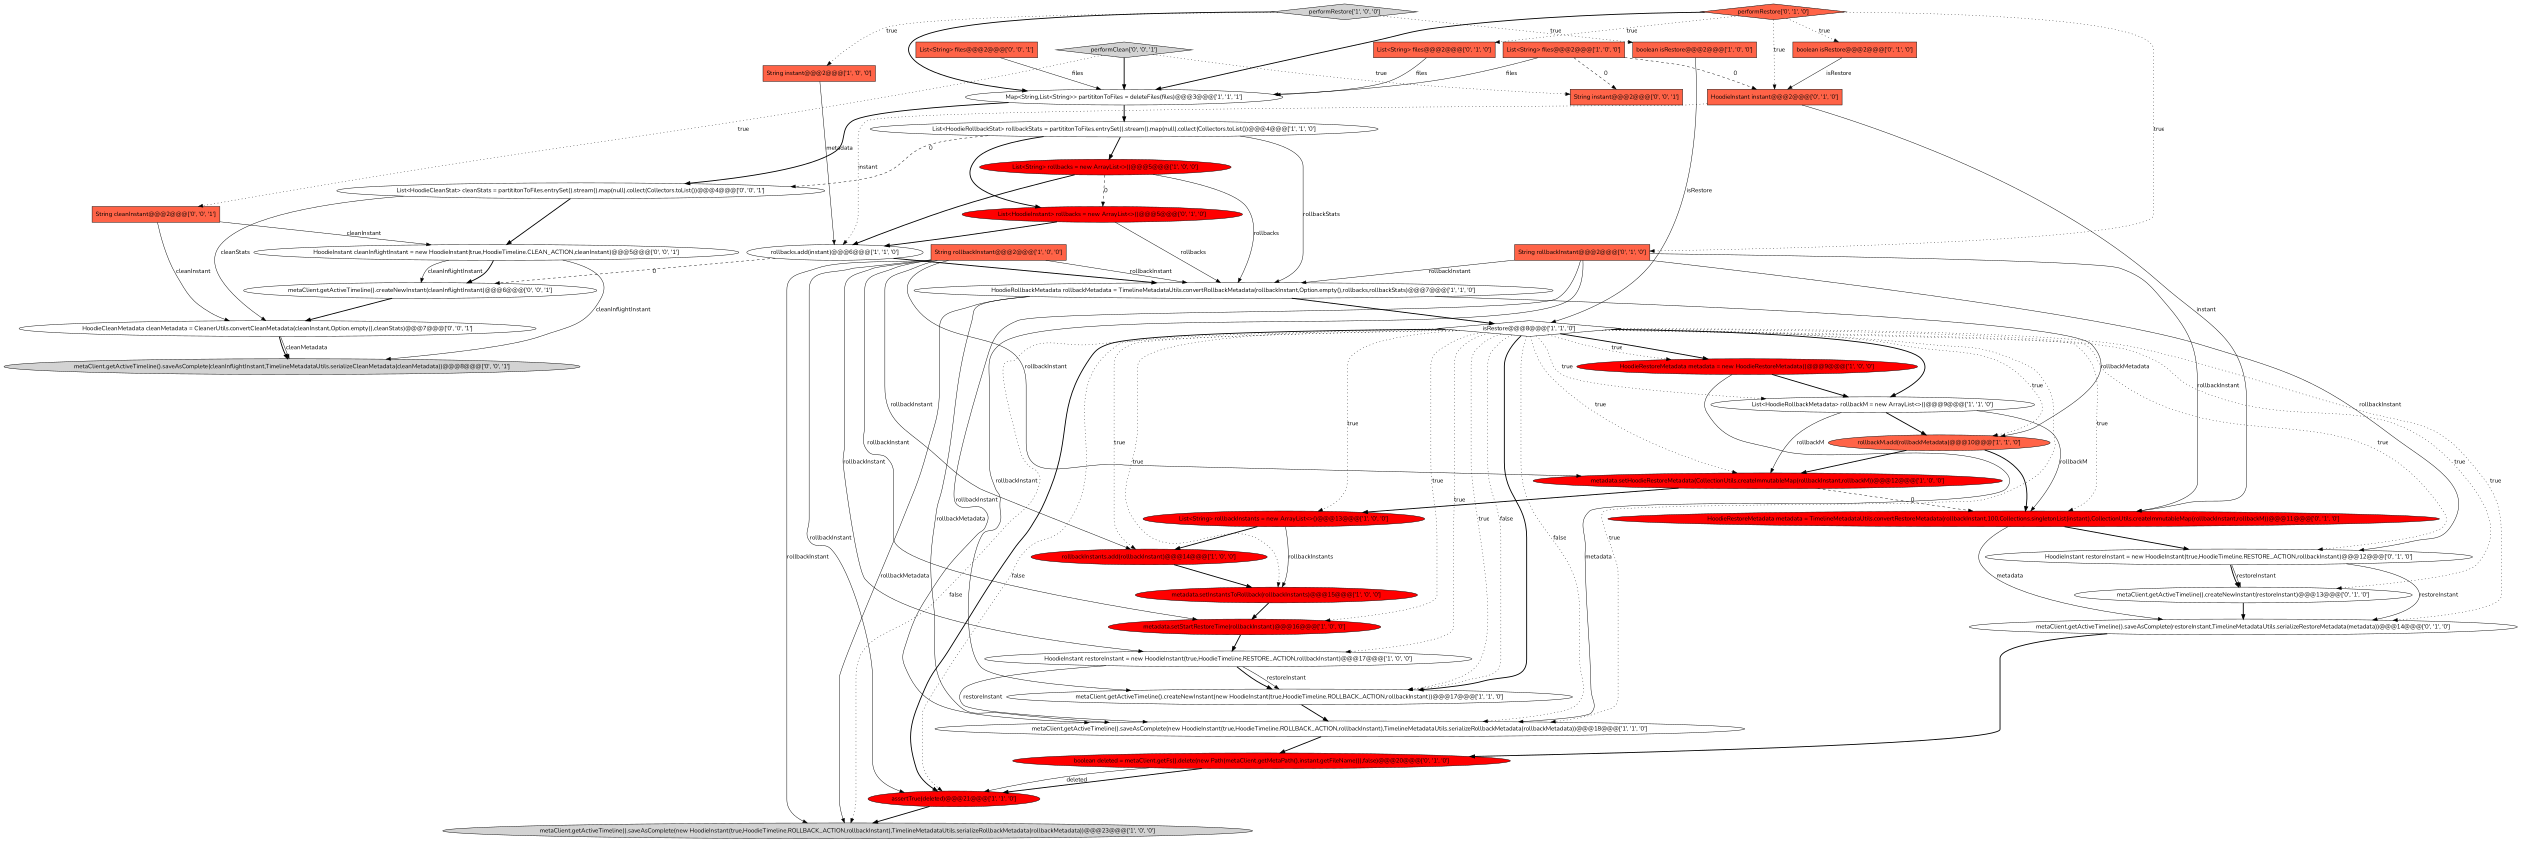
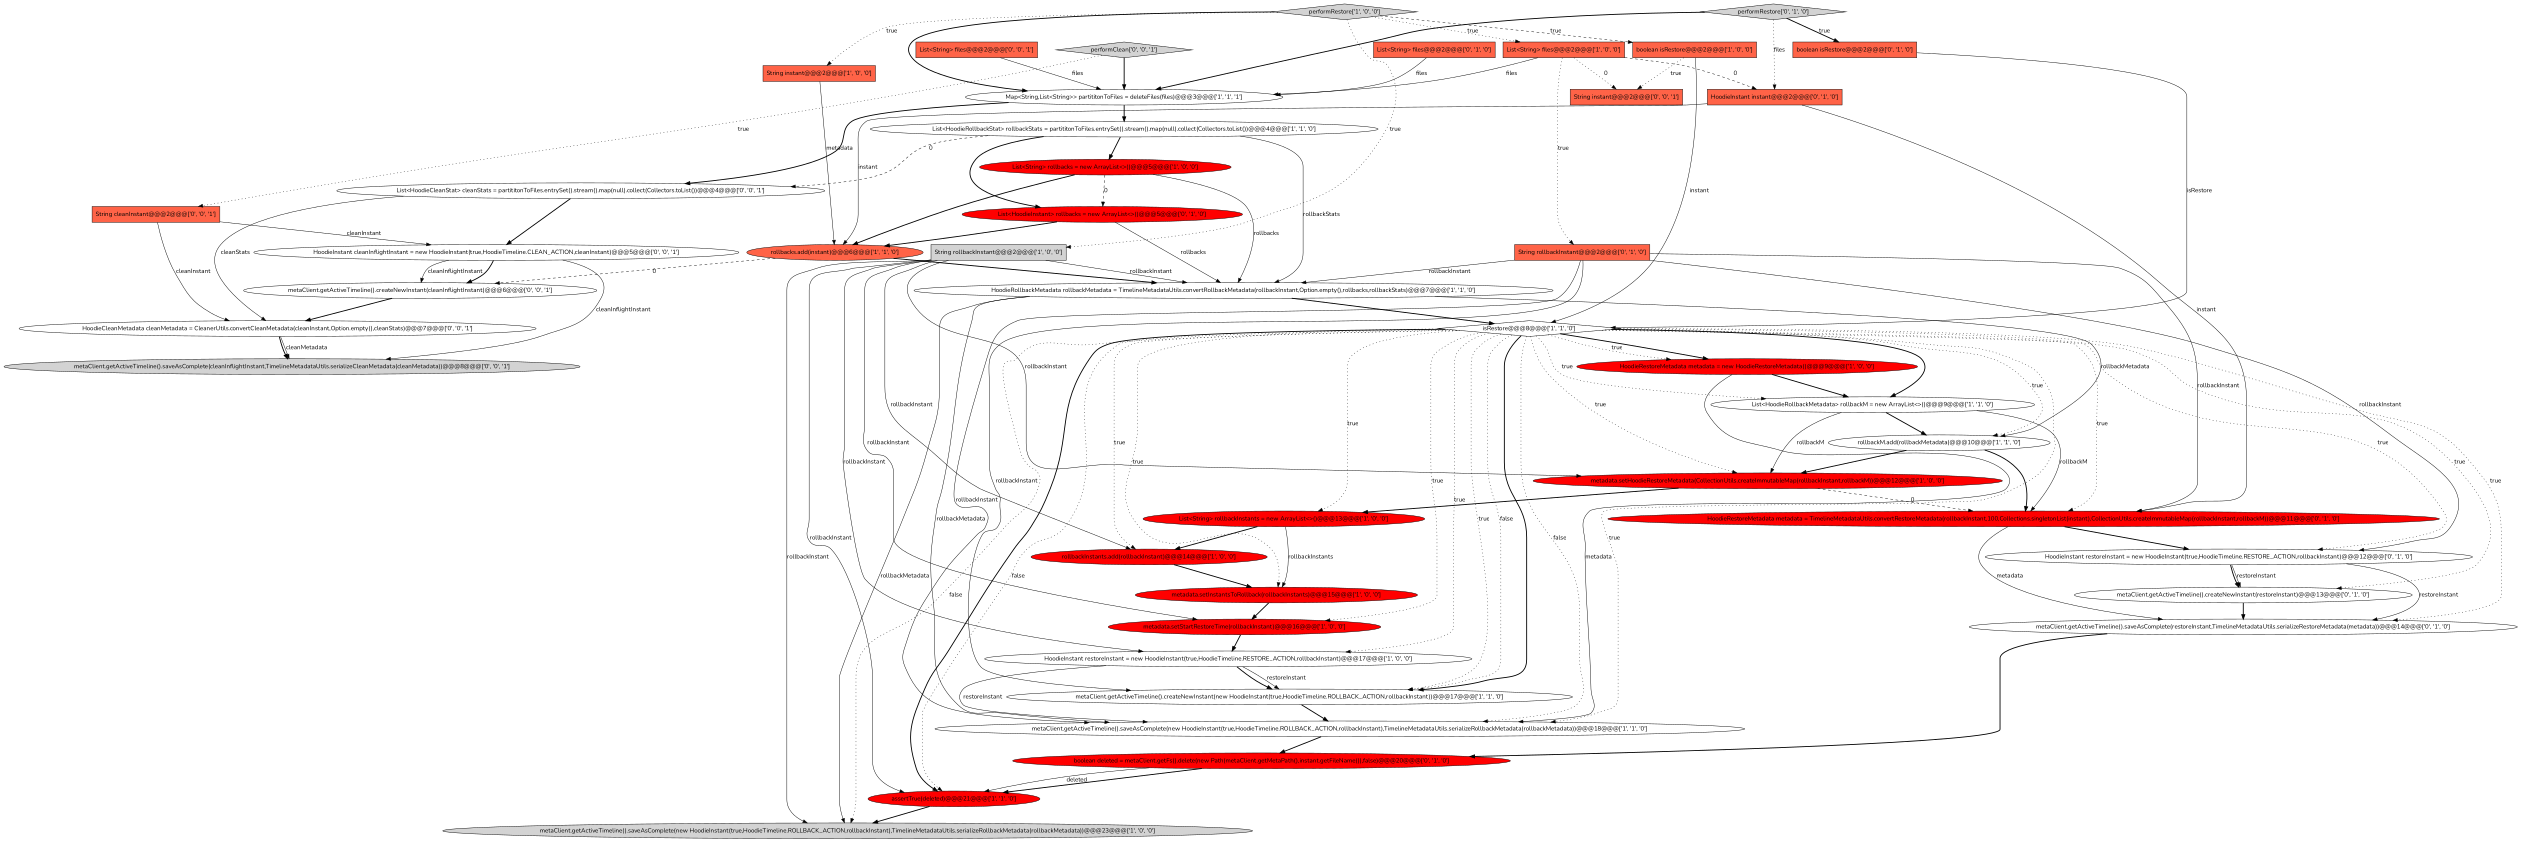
(1773, 12) -> (1773, 12)
(1504, 29) -> (1504, 29)
(1619, 29) -> none
(1811, 29) -> (1811, 29)
none -> (1447, 30)
(1780, 50) -> (1780, 50)
(1593, 72) -> (1593, 72)
(1817, 72) -> (2138, 306)
(1359, 80) -> (1662, 72)
(1224, 109) -> (1224, 109)
(1699, 191) -> (1699, 191)
none -> (1307, 201)
(2145, 220) -> (1558, 151)
(835, 252) -> (835, 252)
(999, 252) -> (999, 252)
(1939, 443) -> (1939, 443)
